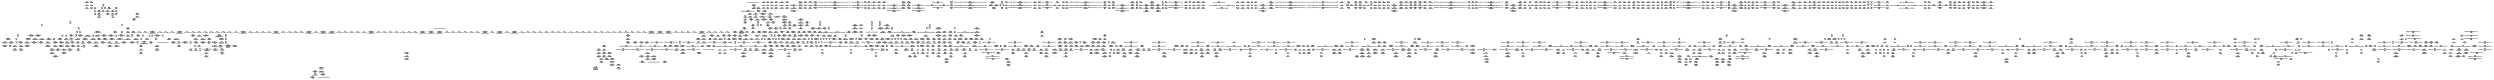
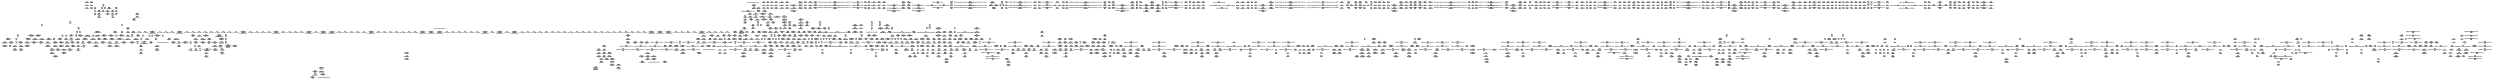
none -> (1649, 56)
